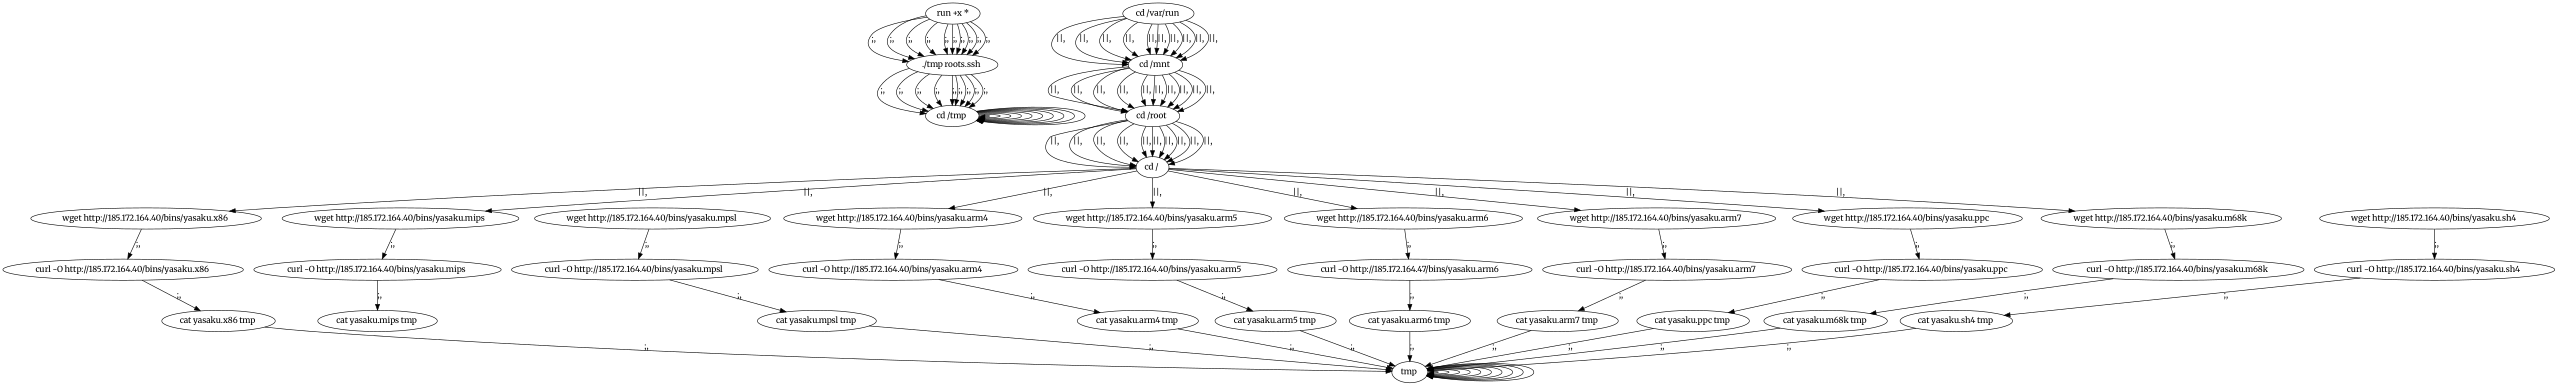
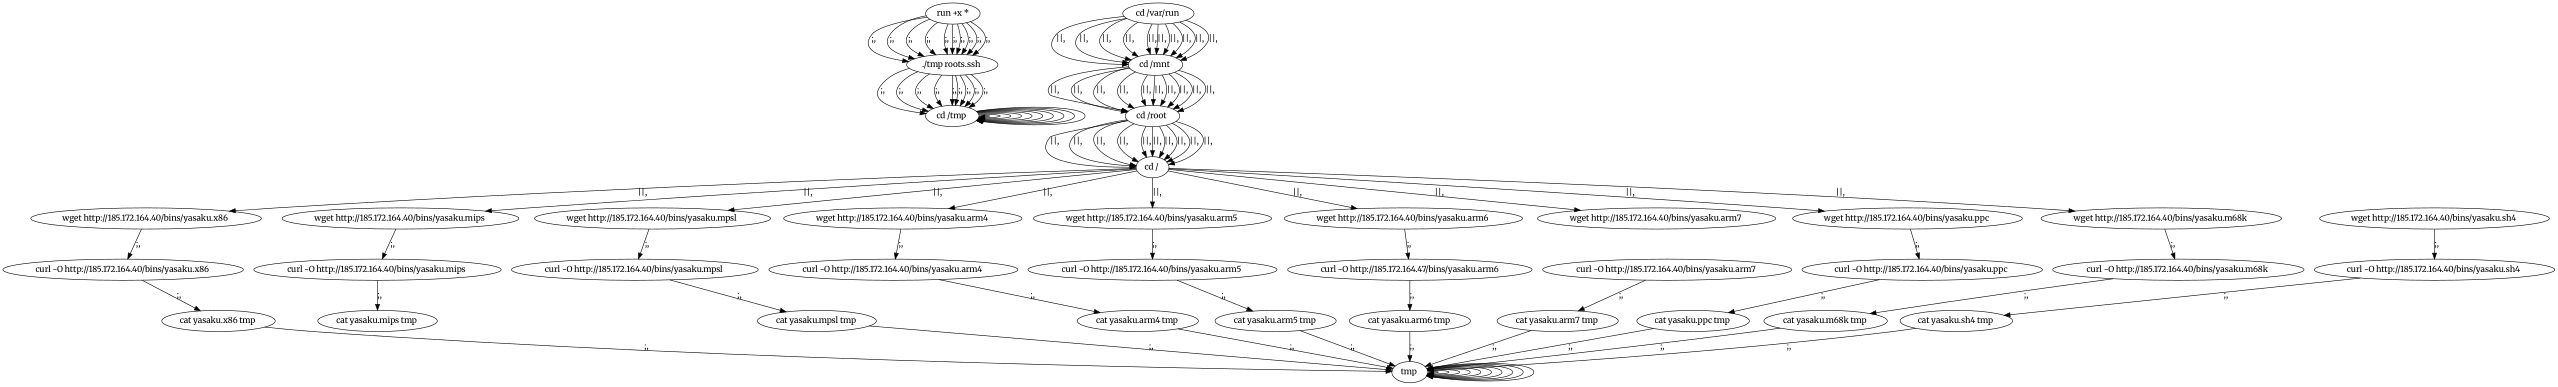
none -> (935, 190)
(1661, 241) -> none
